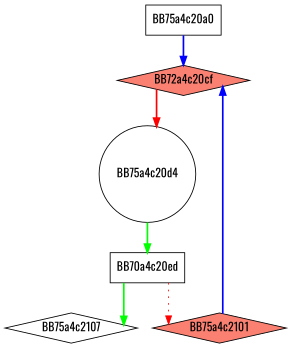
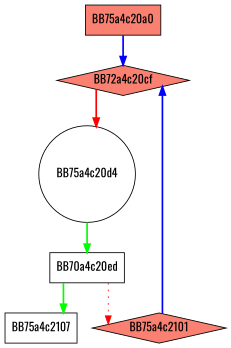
(183, 20) -> (123, 20)
(71, 328) -> (41, 328)
